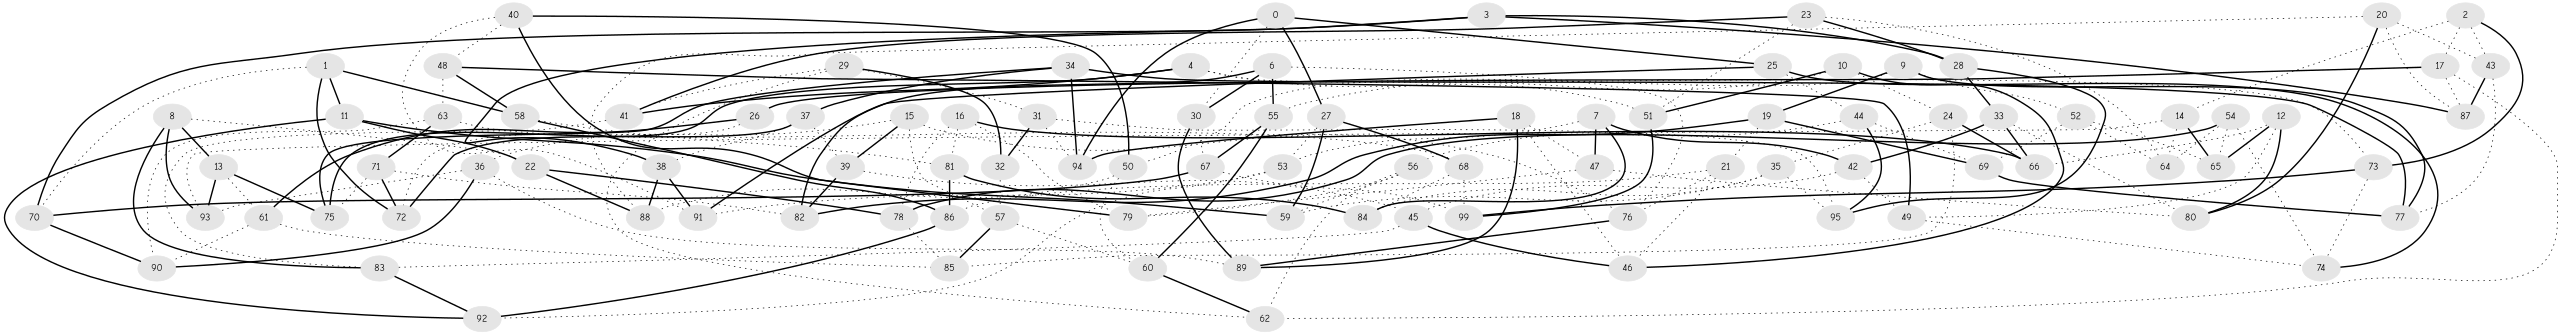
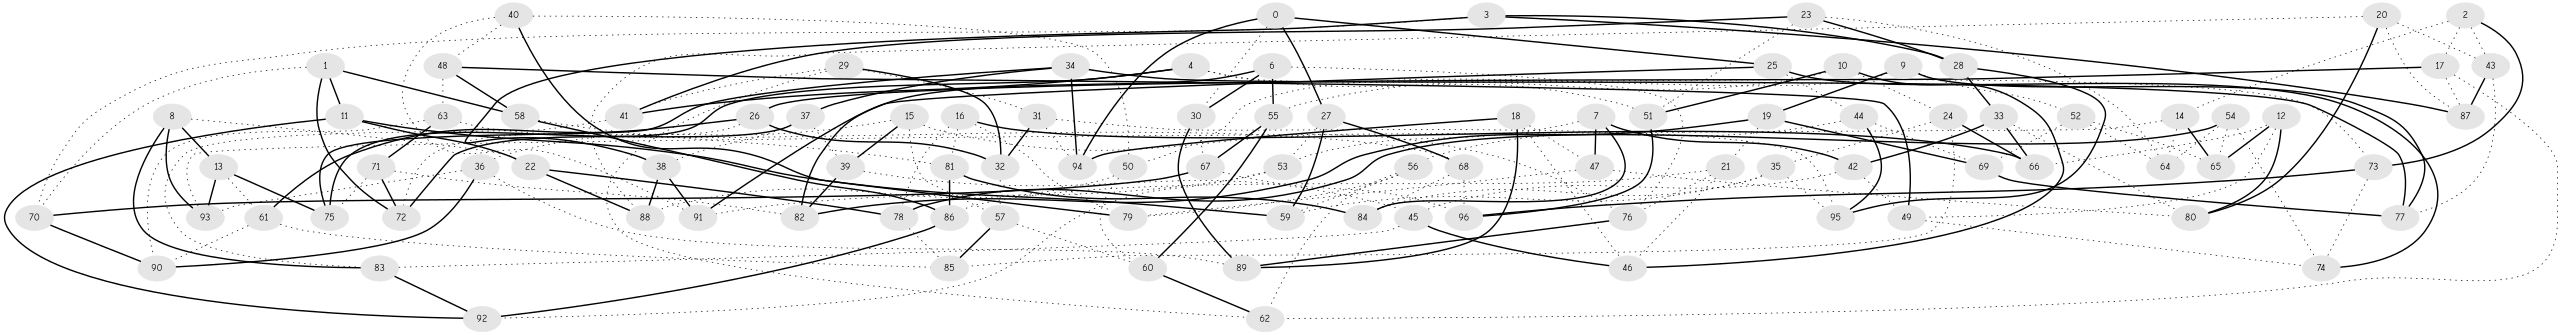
(871, 23) -> (871, 23)
(720, 34) -> (720, 34)
none -> (900, 142)
(1464, 218) -> (1464, 218)
